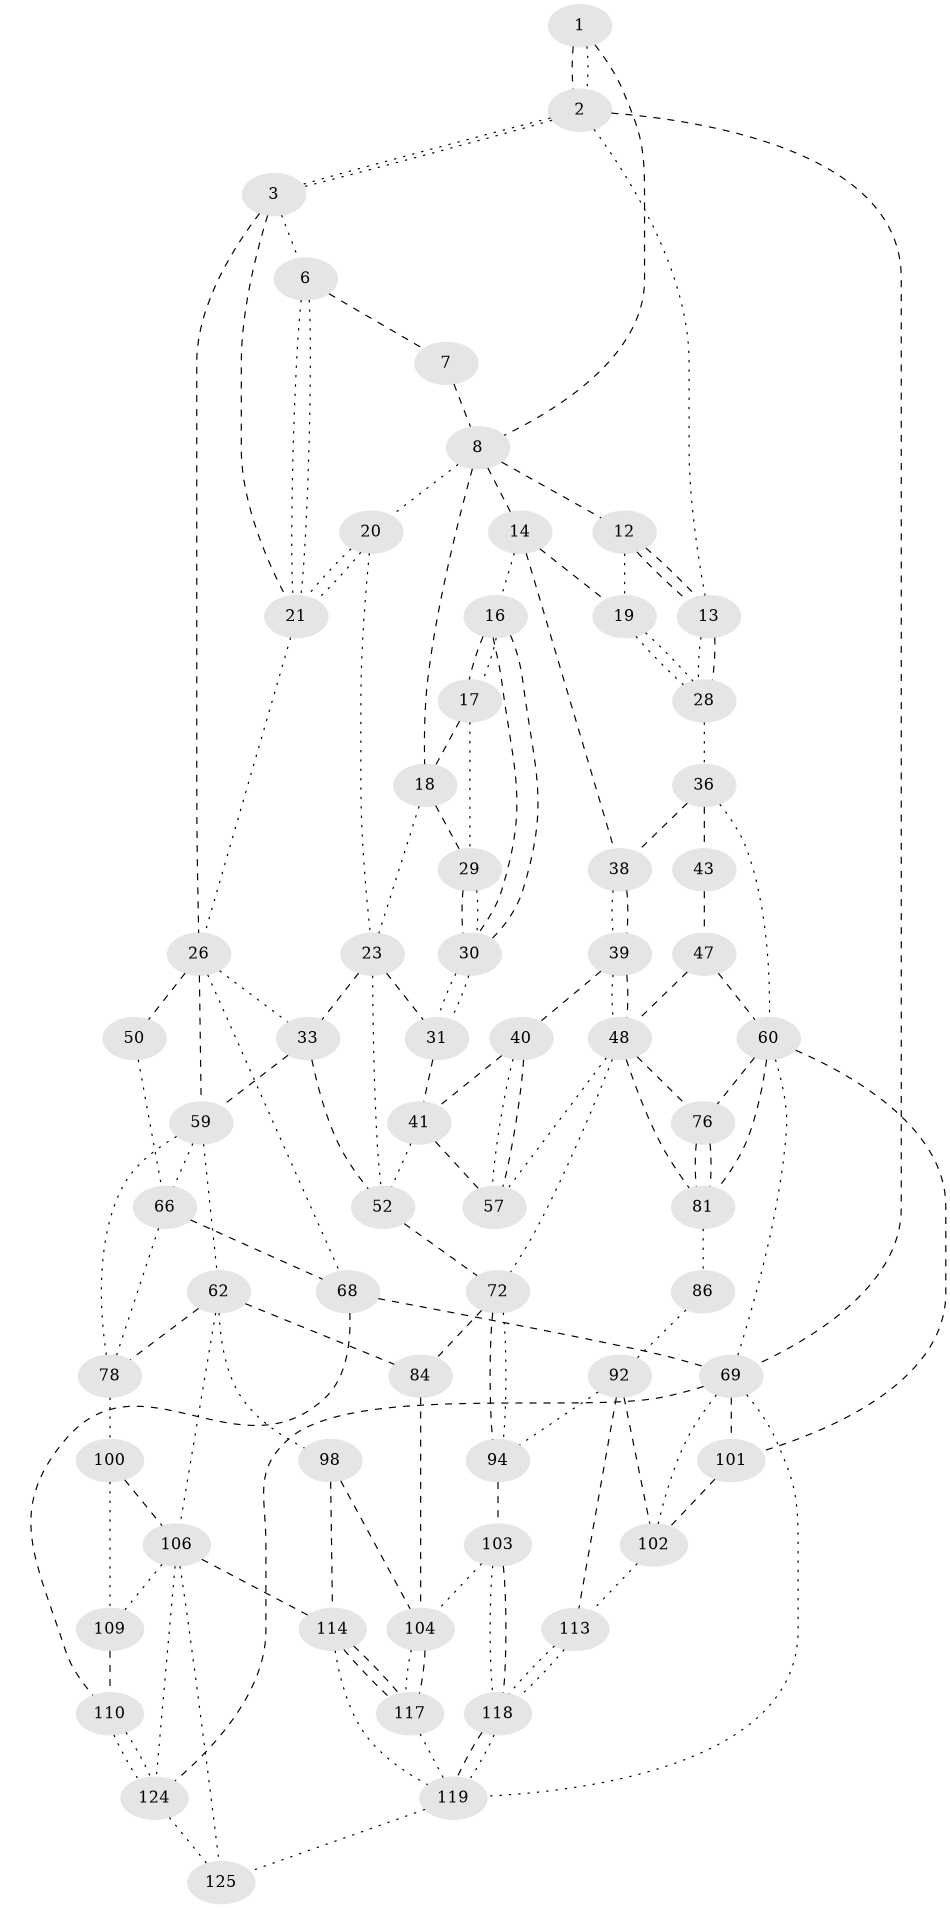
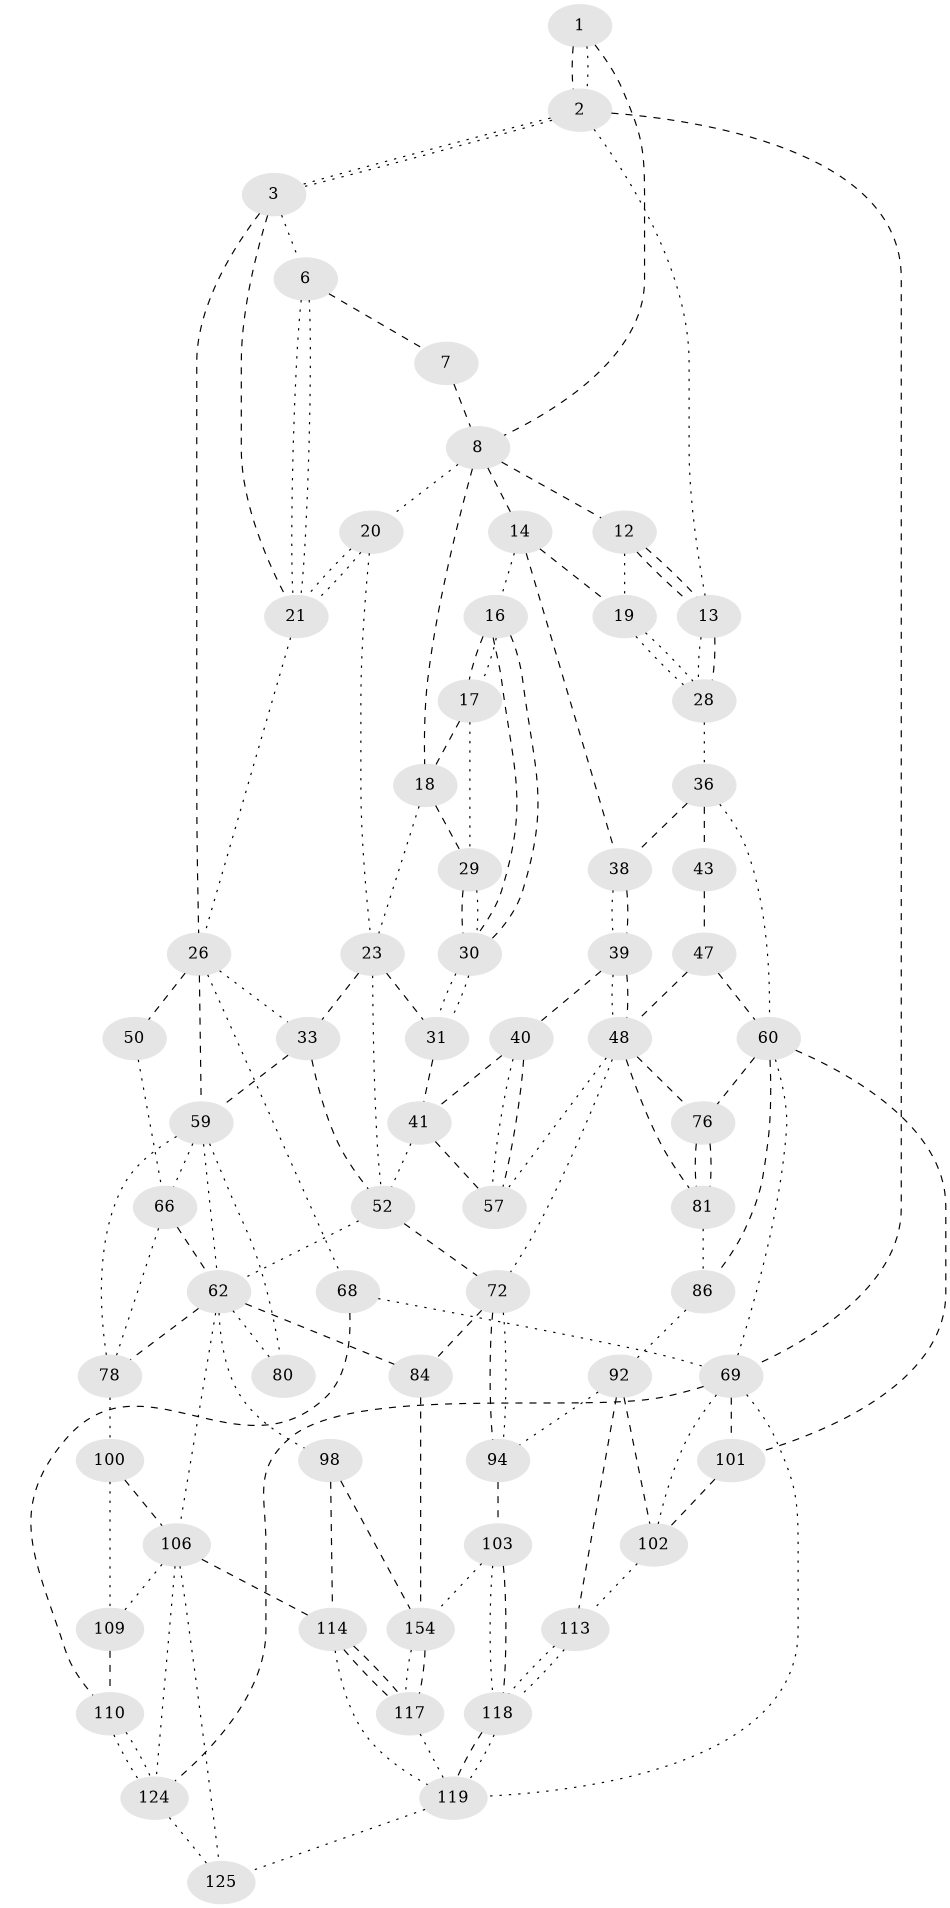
(752, 1128) -> (764, 1172)
(256, 1250) -> (192, 1250)
none -> (301, 1250)
(541, 1330) -> (541, 1330)
none -> (284, 1376)
(421, 1629) -> (421, 1629)
